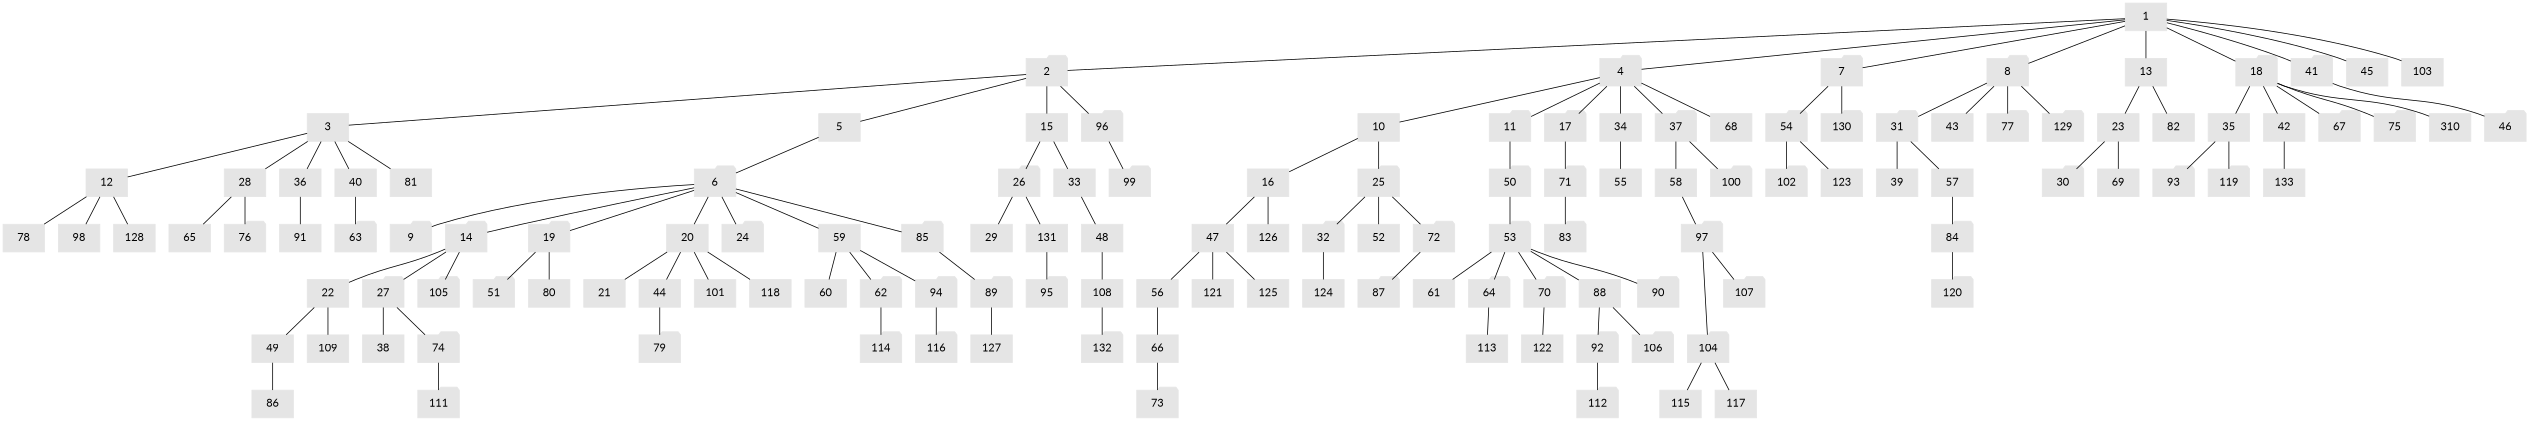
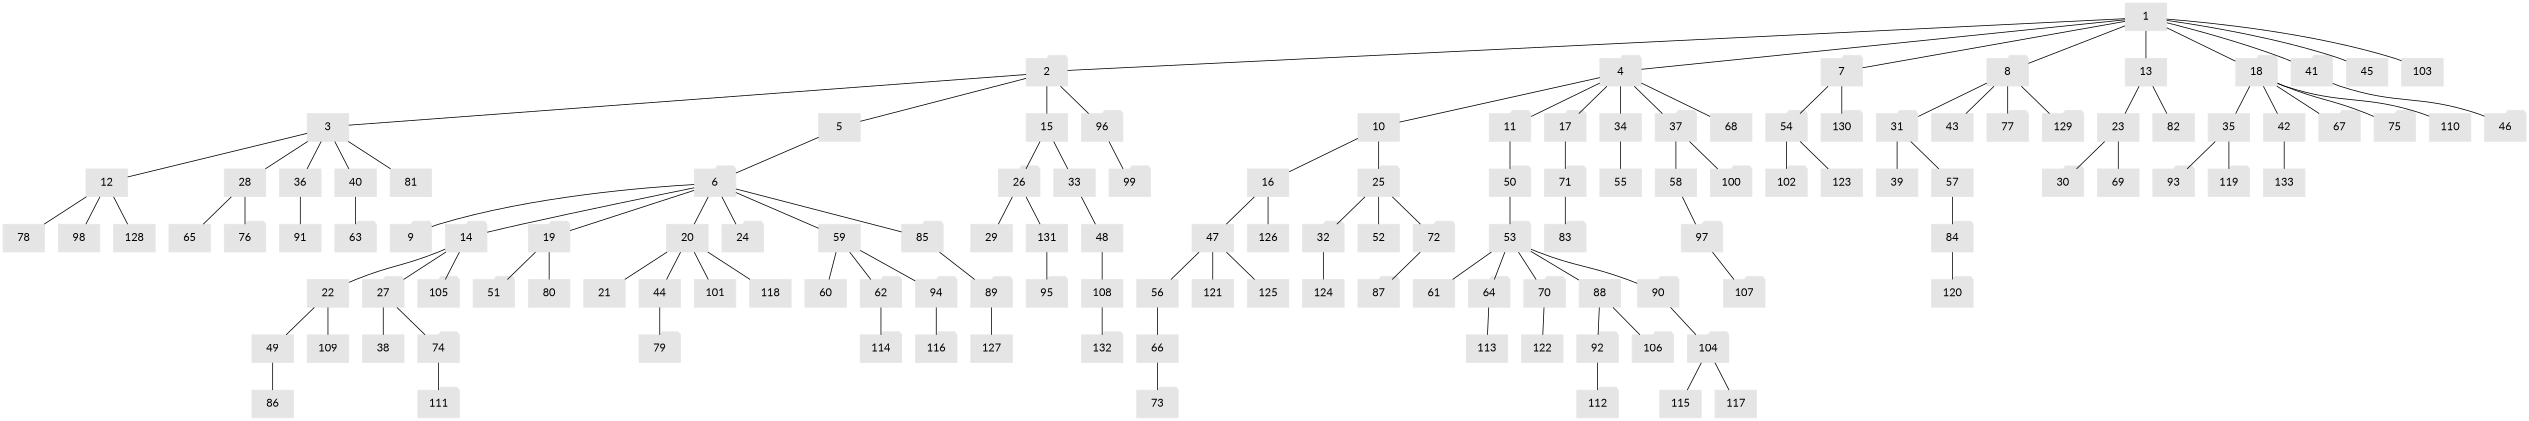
(2450, 127) -> (2450, 127)
(1705, 293) -> (1683, 321)
